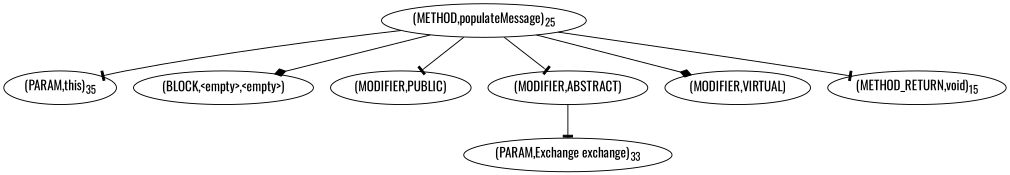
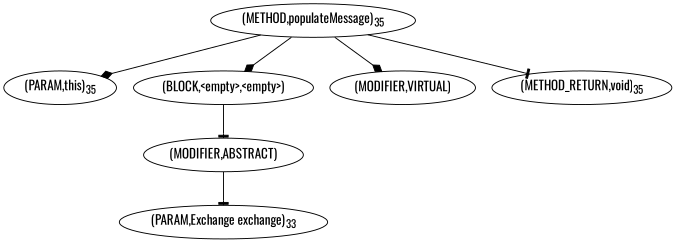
(550, 19) -> (379, 19)
(253, 50) -> (186, 54)
(524, 53) -> (223, 119)
(973, 86) -> (638, 86)
(401, 88) -> none
